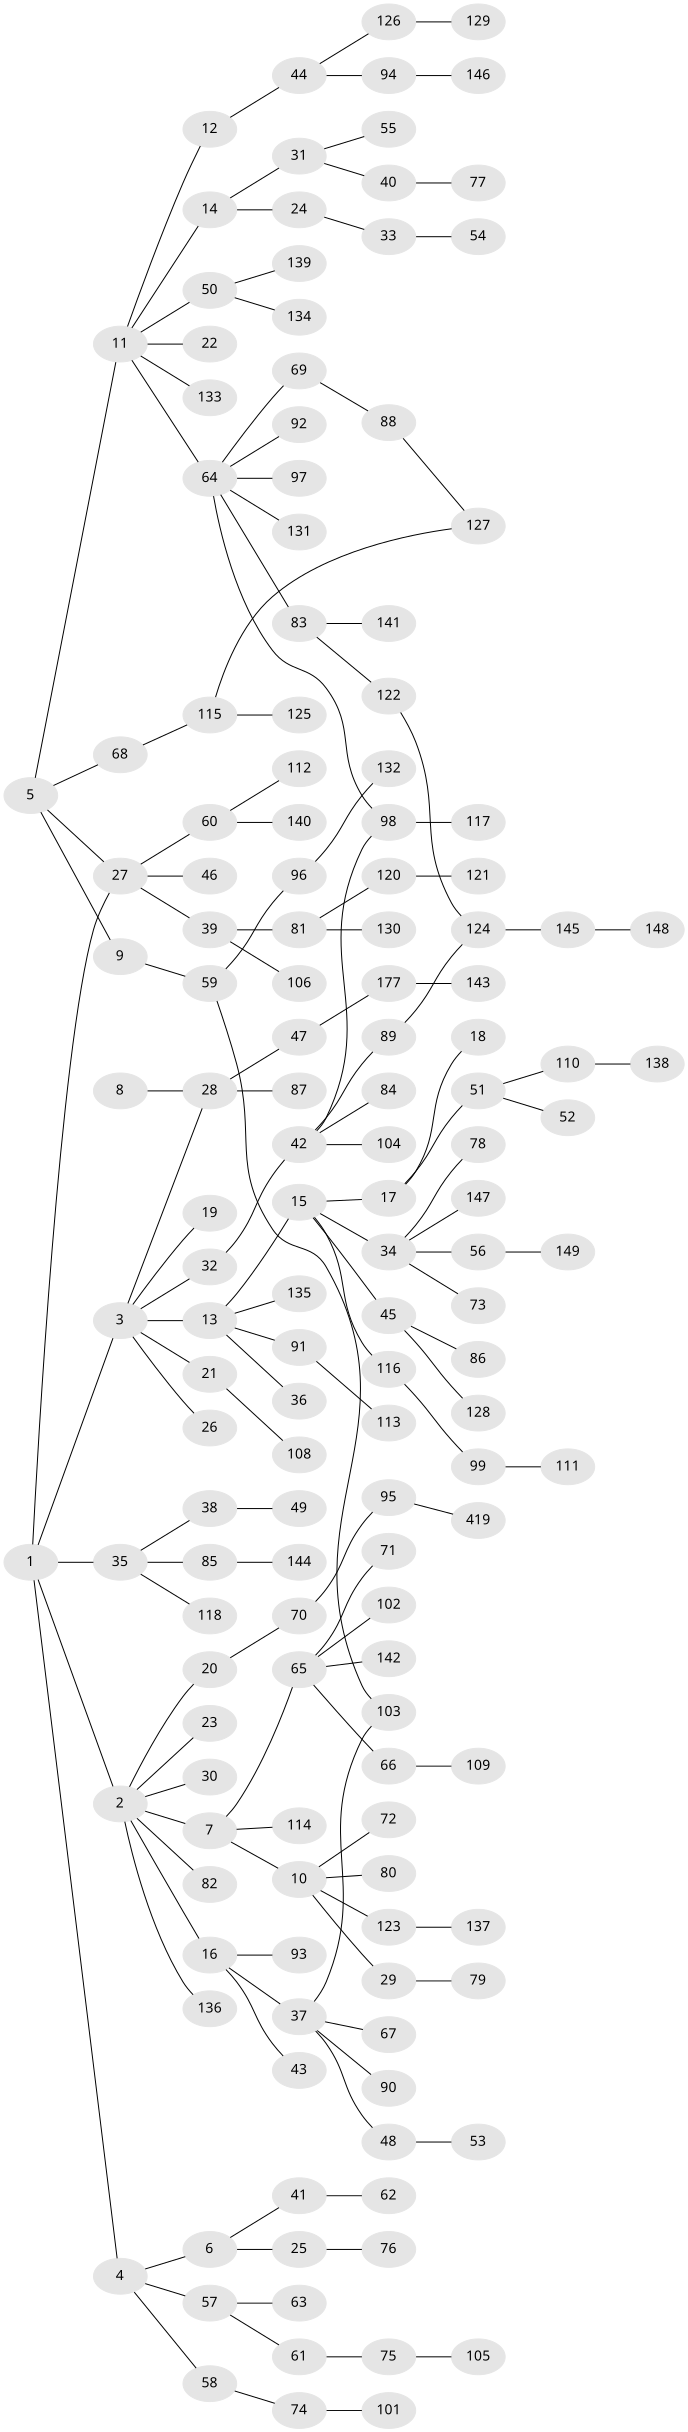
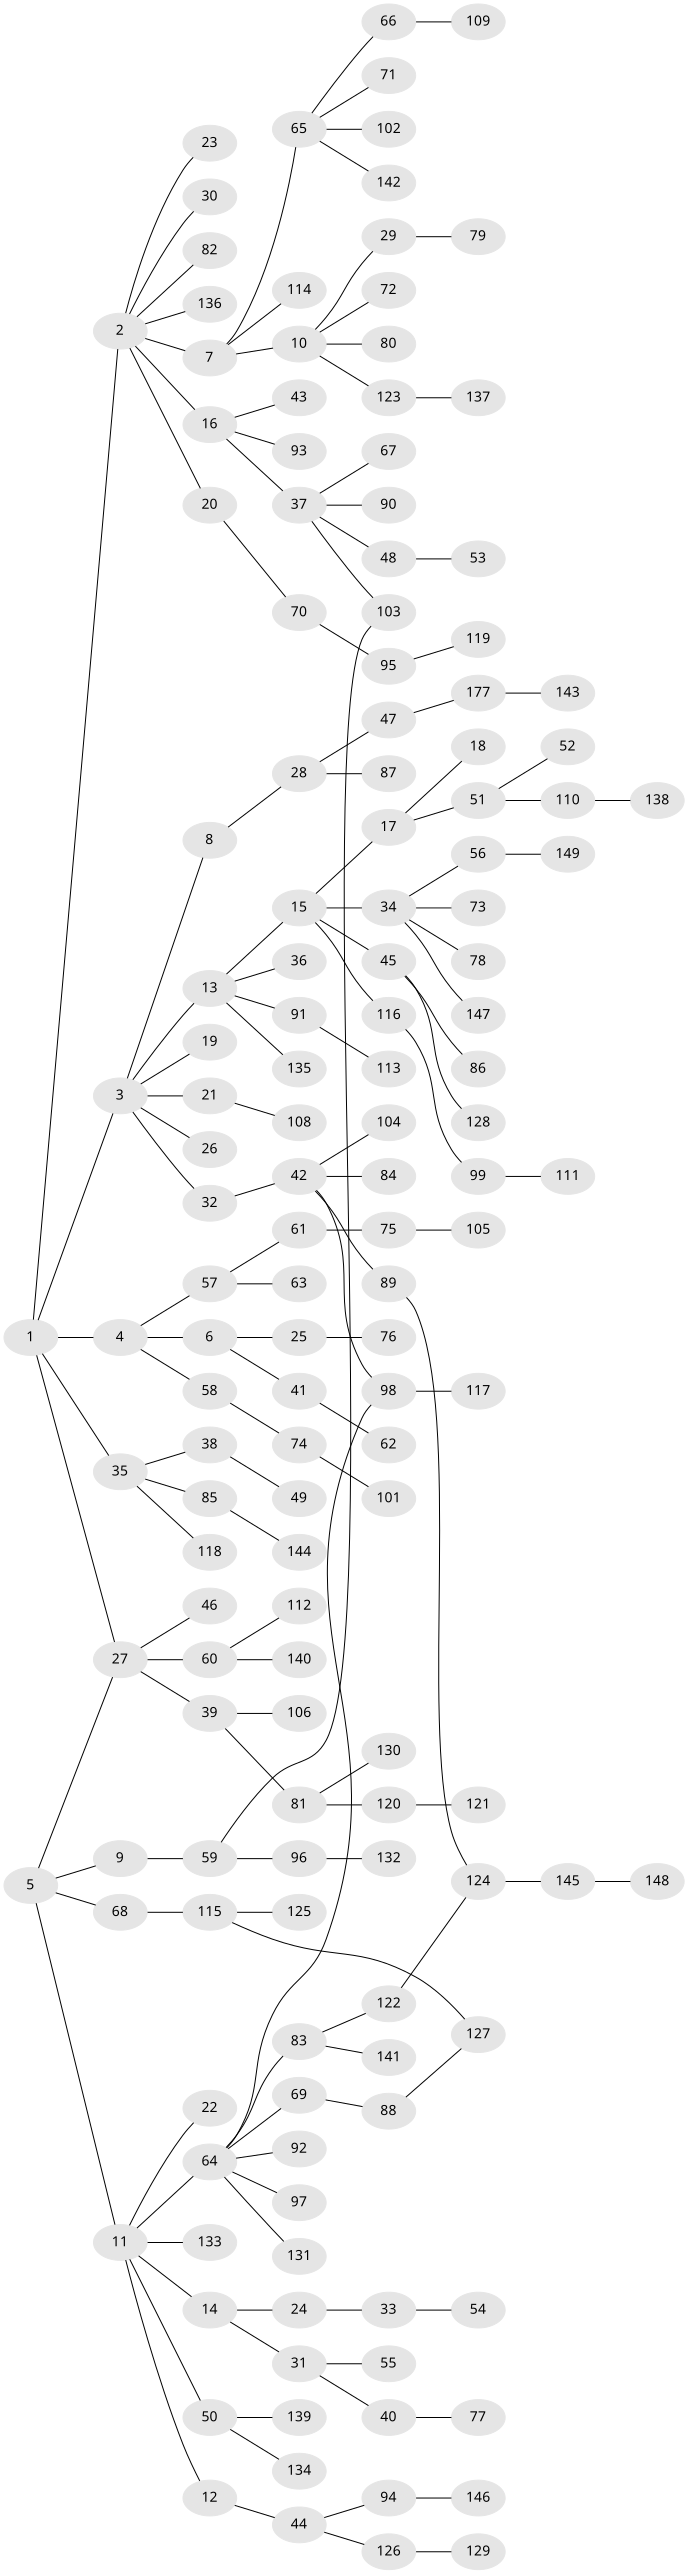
(165, 1206) -> (165, 968)
(478, 1521) -> (478, 639)
